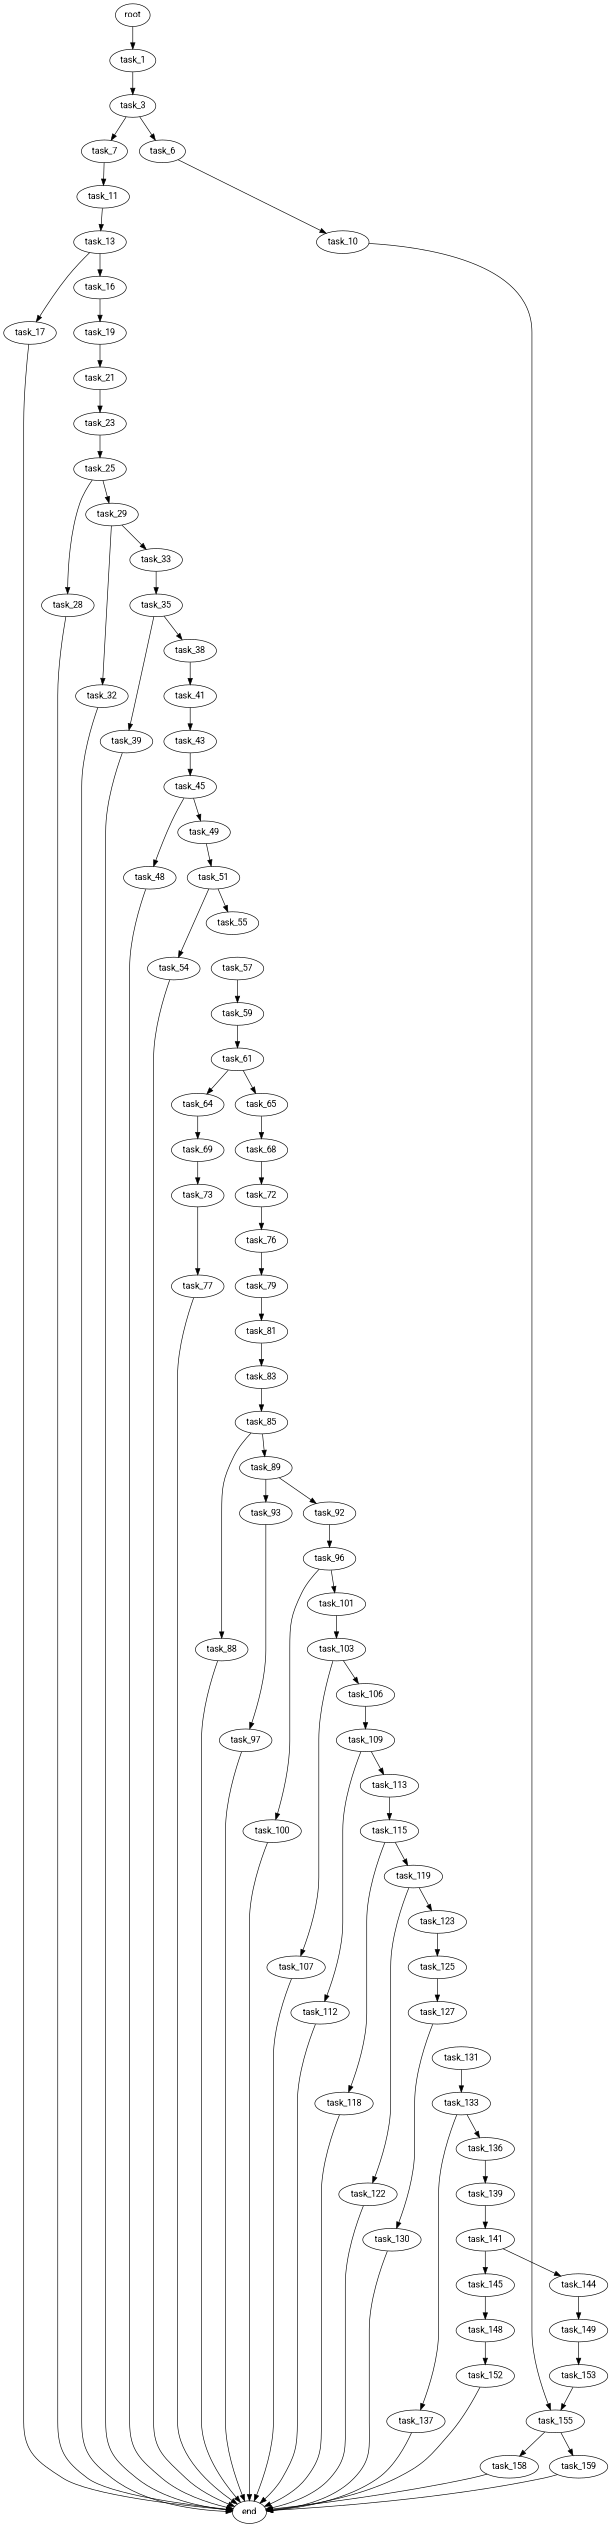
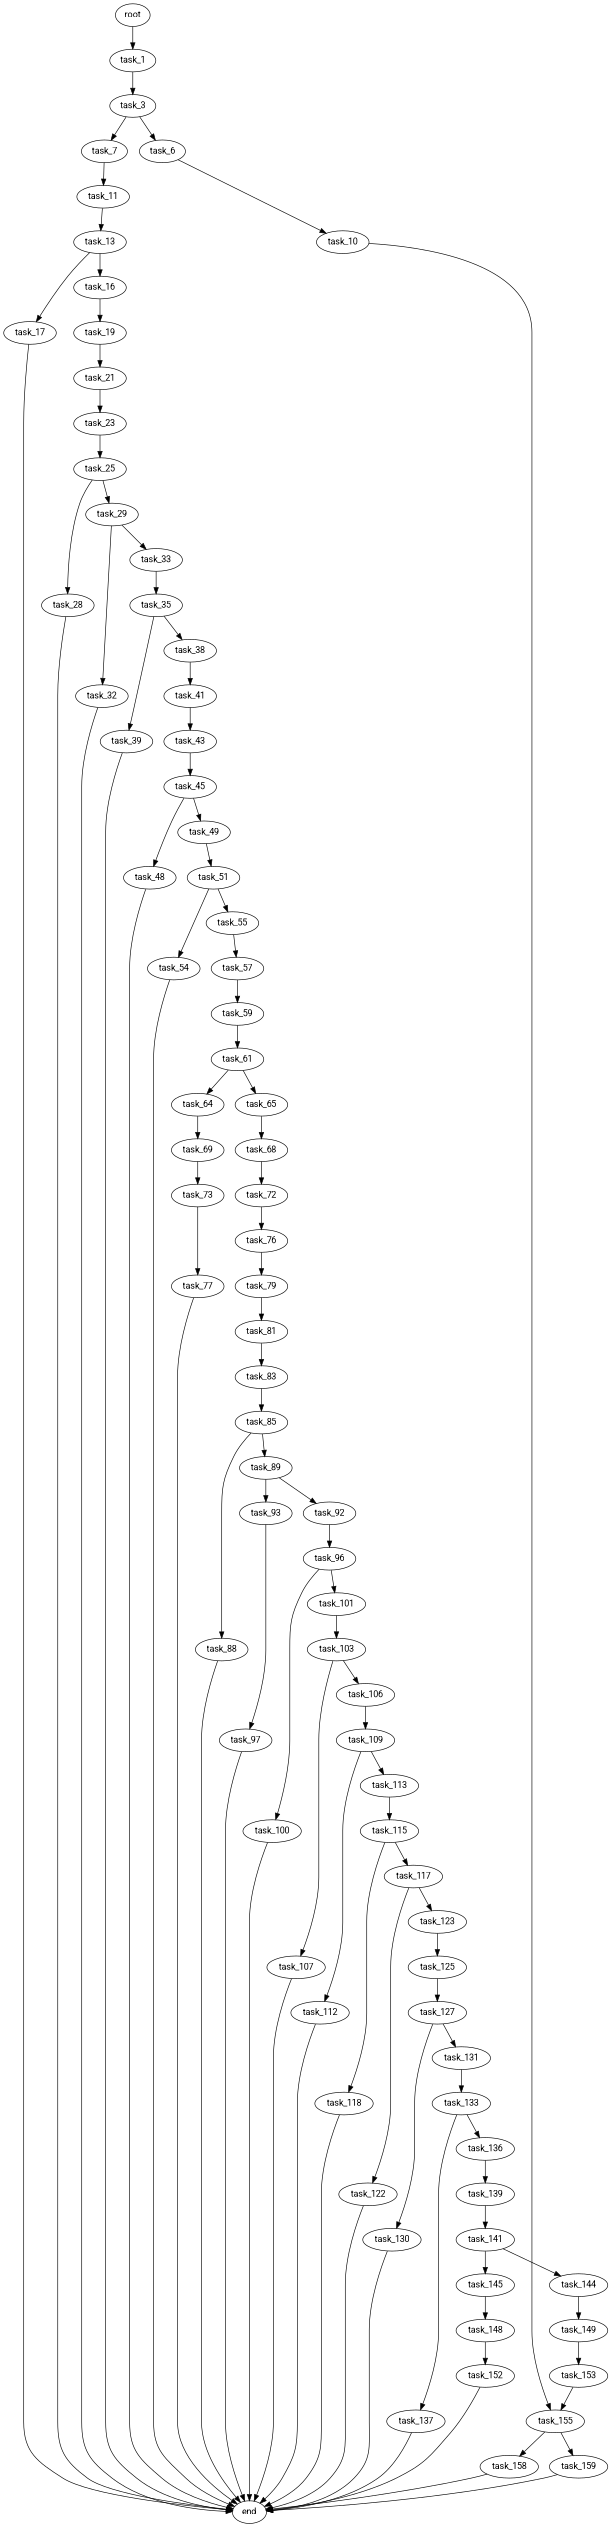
none -> (235, 943)
(413, 1877) -> (413, 1877)
none -> (448, 2033)
